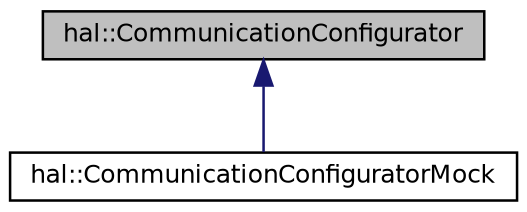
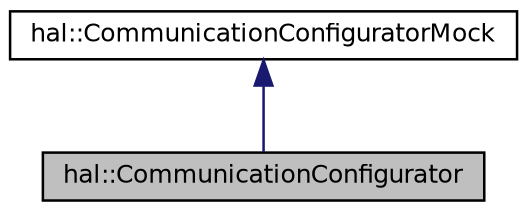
(264, 119) -> (264, 119)
